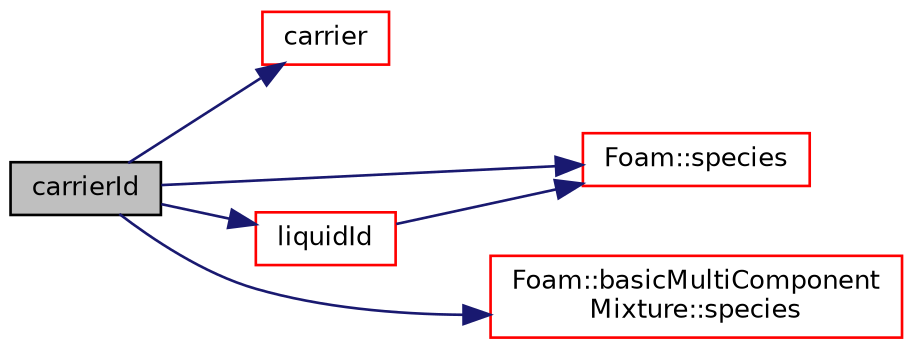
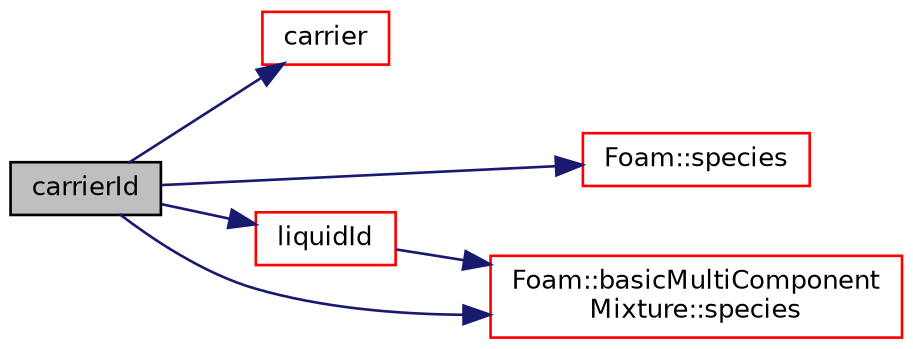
(476, 207) -> (430, 255)
